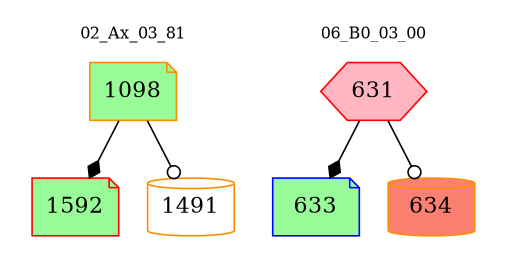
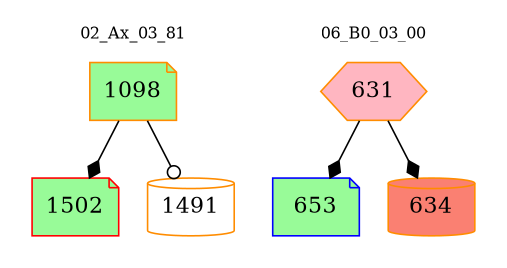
(374, 91) -> (374, 91)
(400, 144) -> (400, 144)
(75, 207) -> (75, 207)
(316, 207) -> (316, 207)
